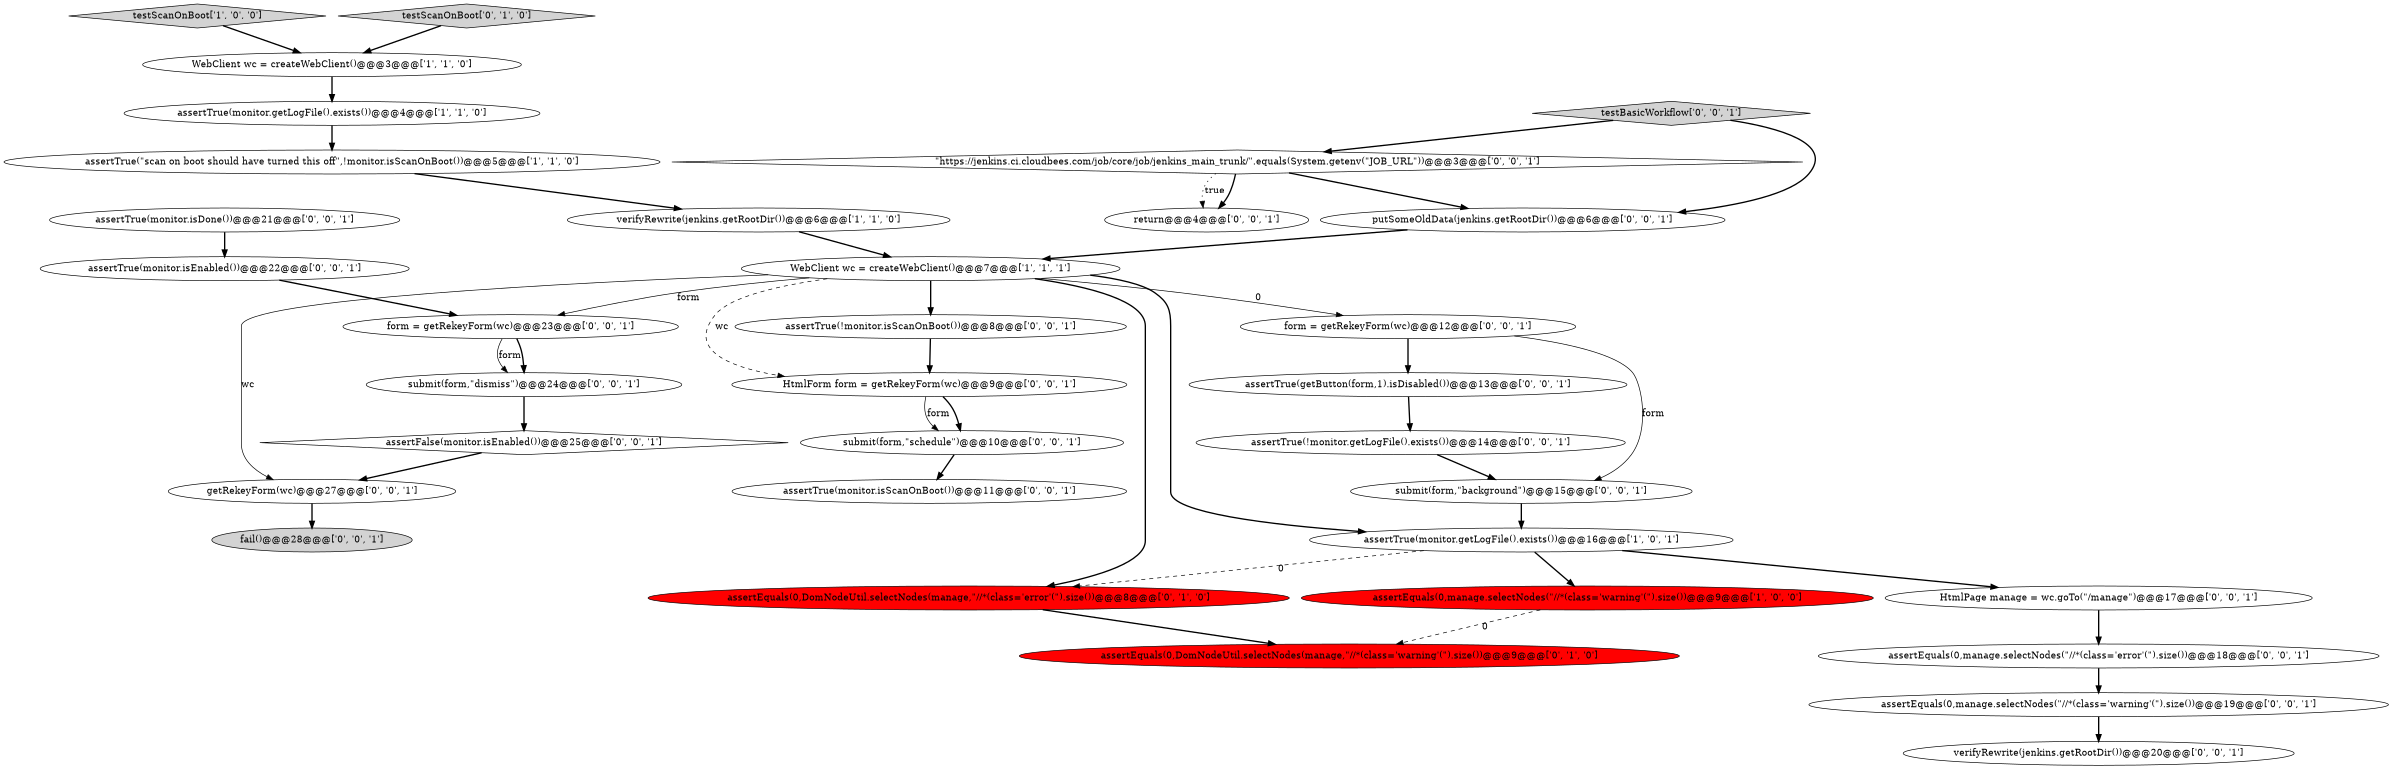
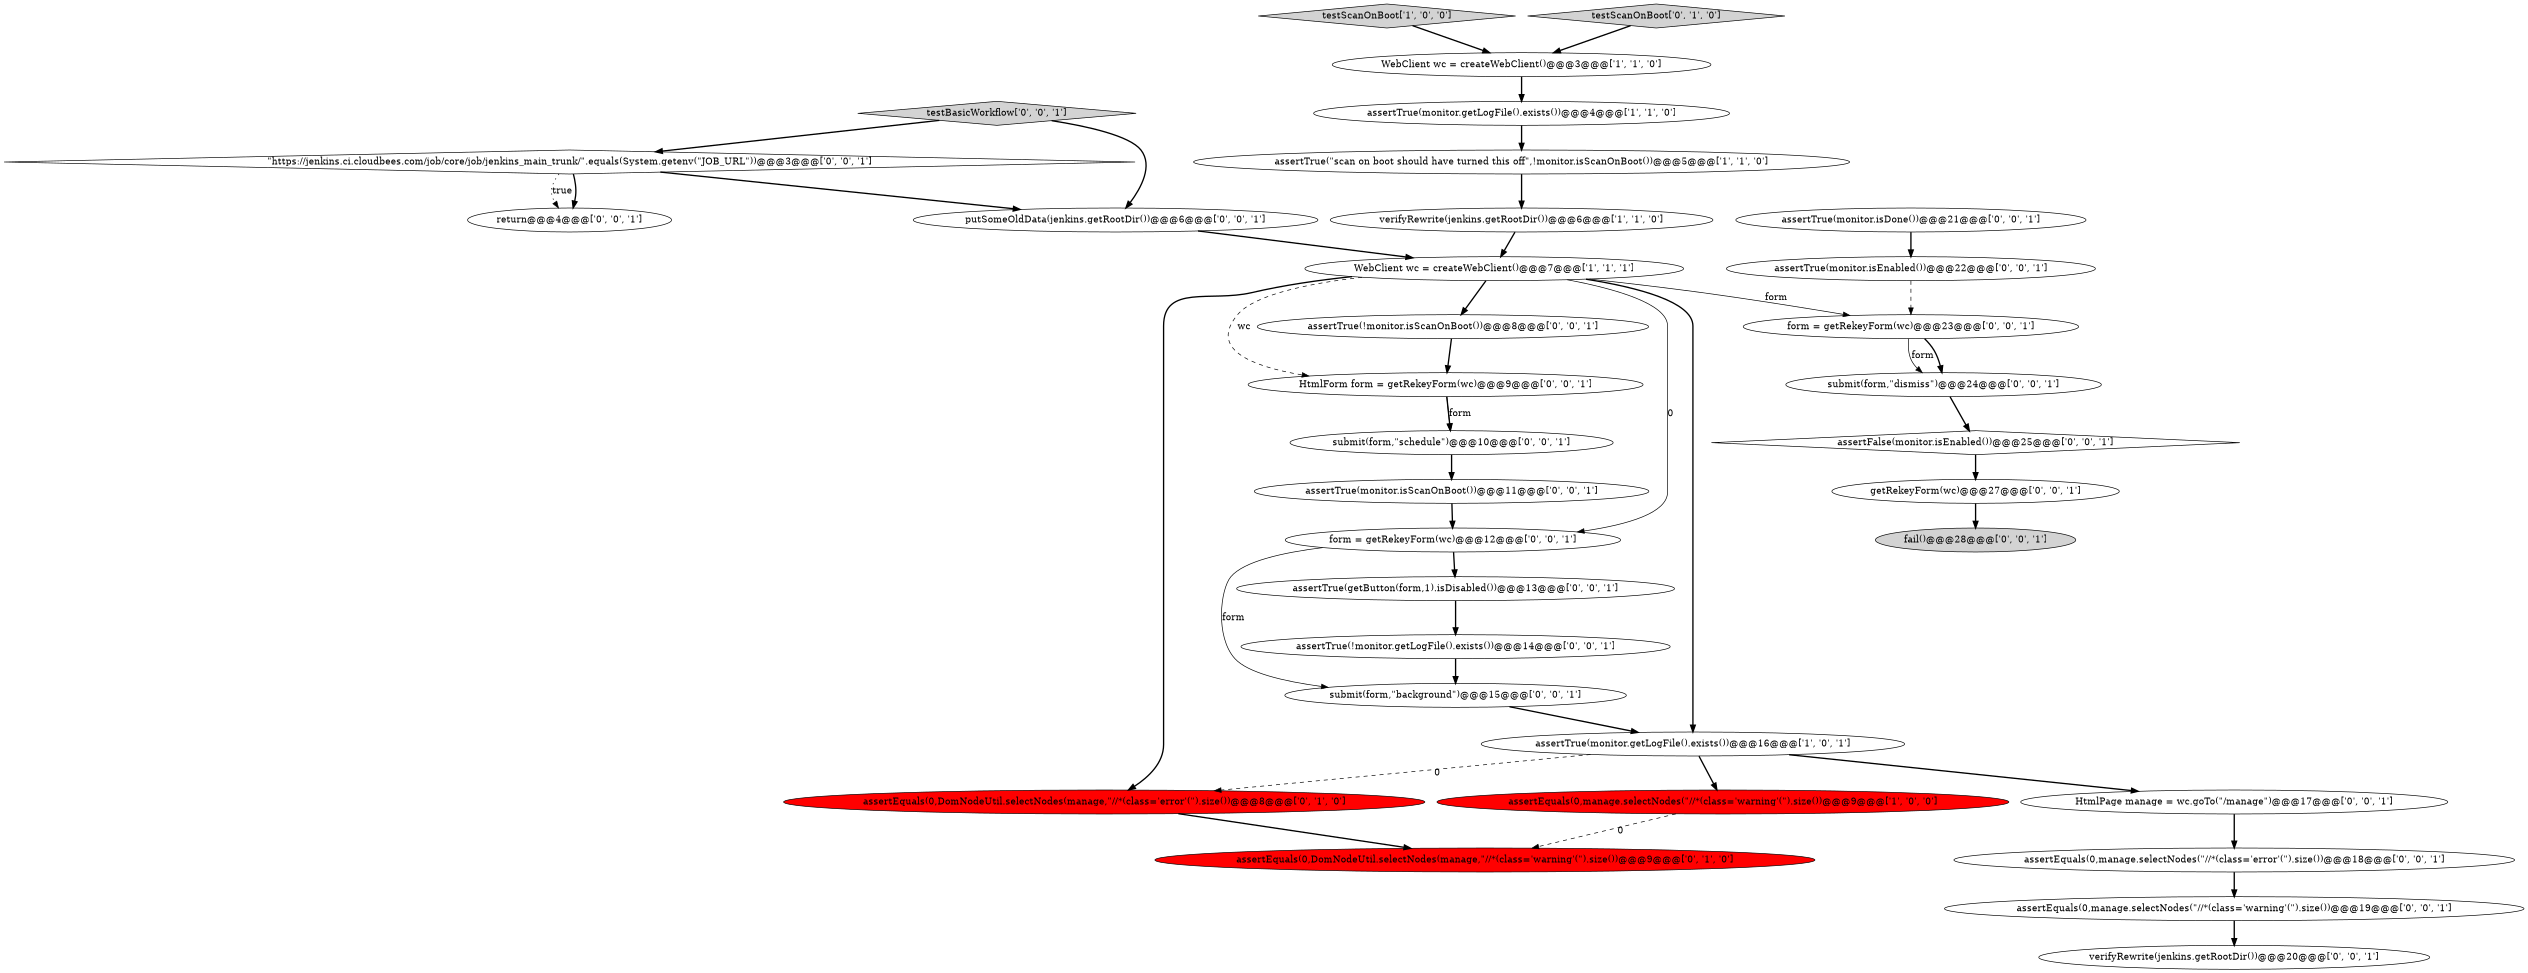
(422, 294) -> none
(356, 295) -> (1911, 294)
none -> (1452, 512)
